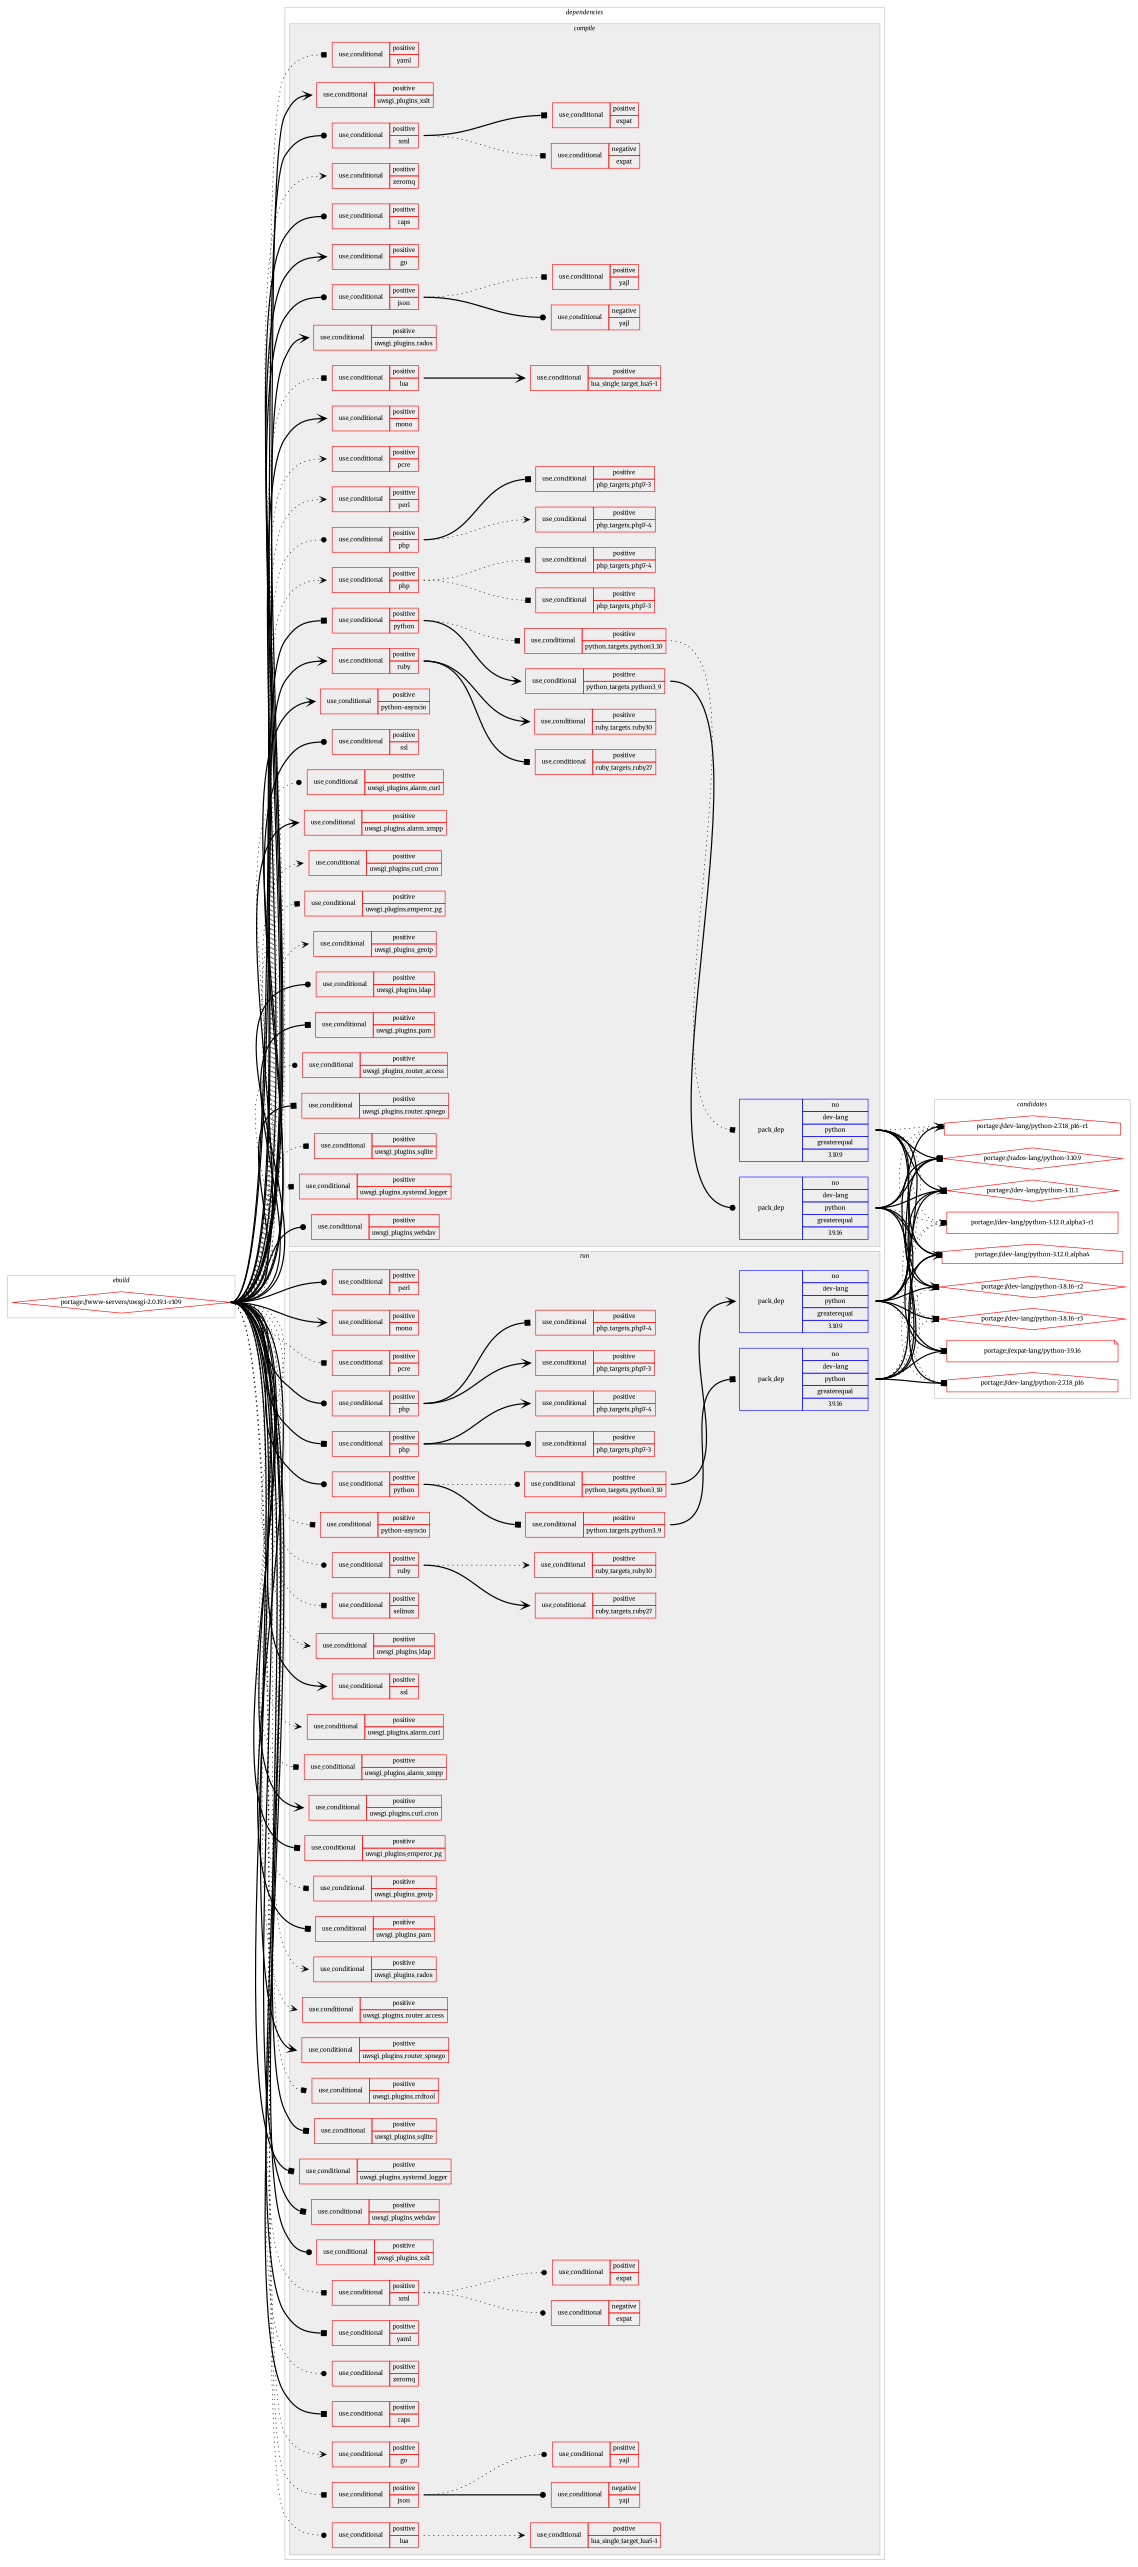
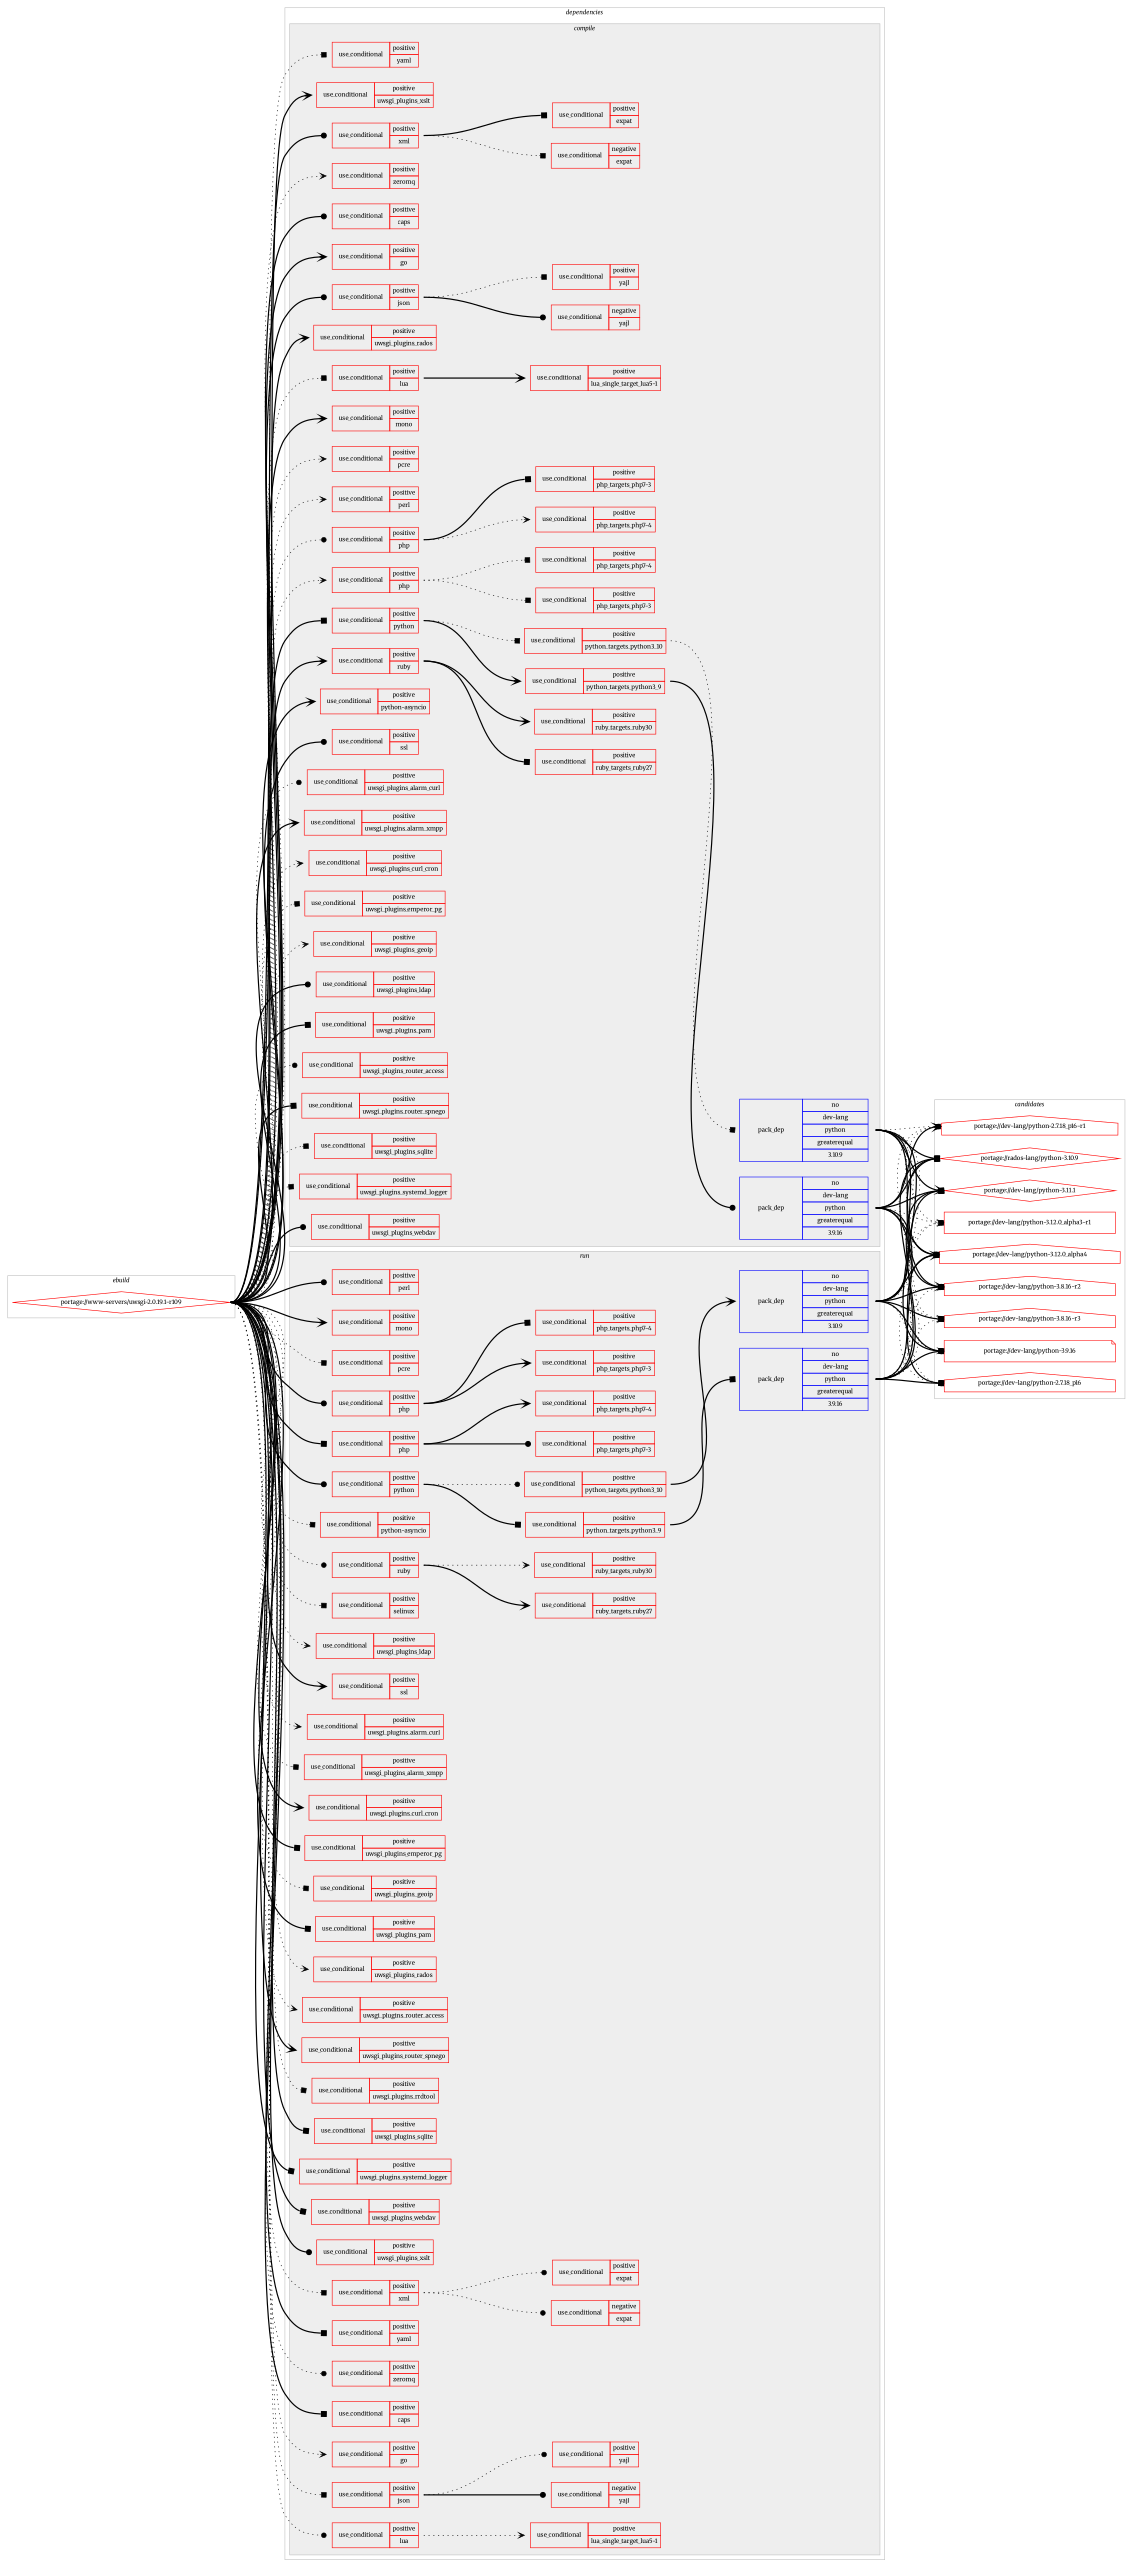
(1032, 1287) -> (1030, 1287)
(1032, 1319) -> (1030, 1319)
(1032, 1351) -> (1030, 1351)
